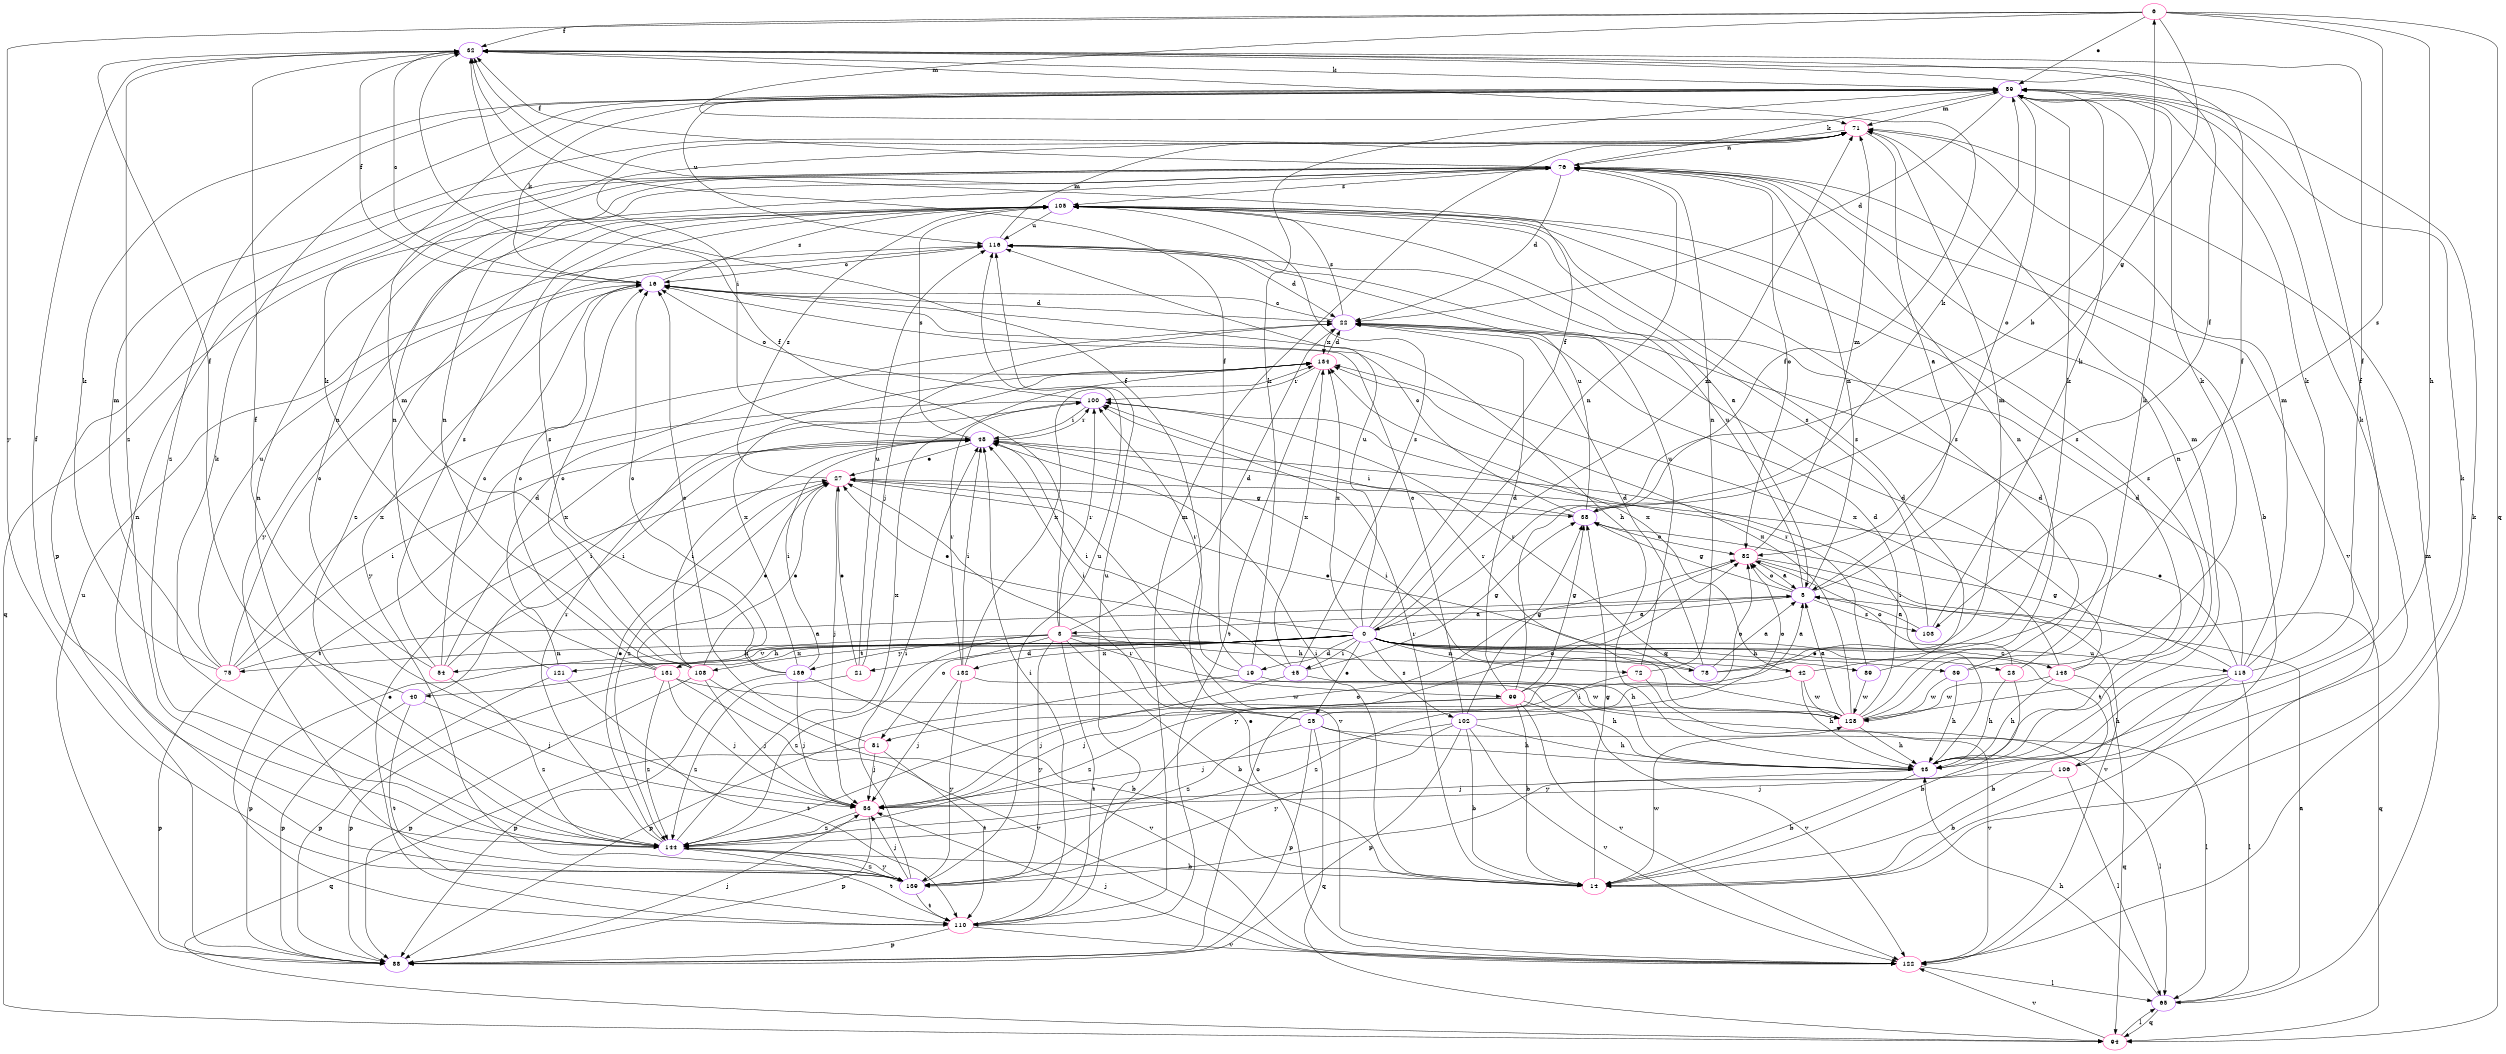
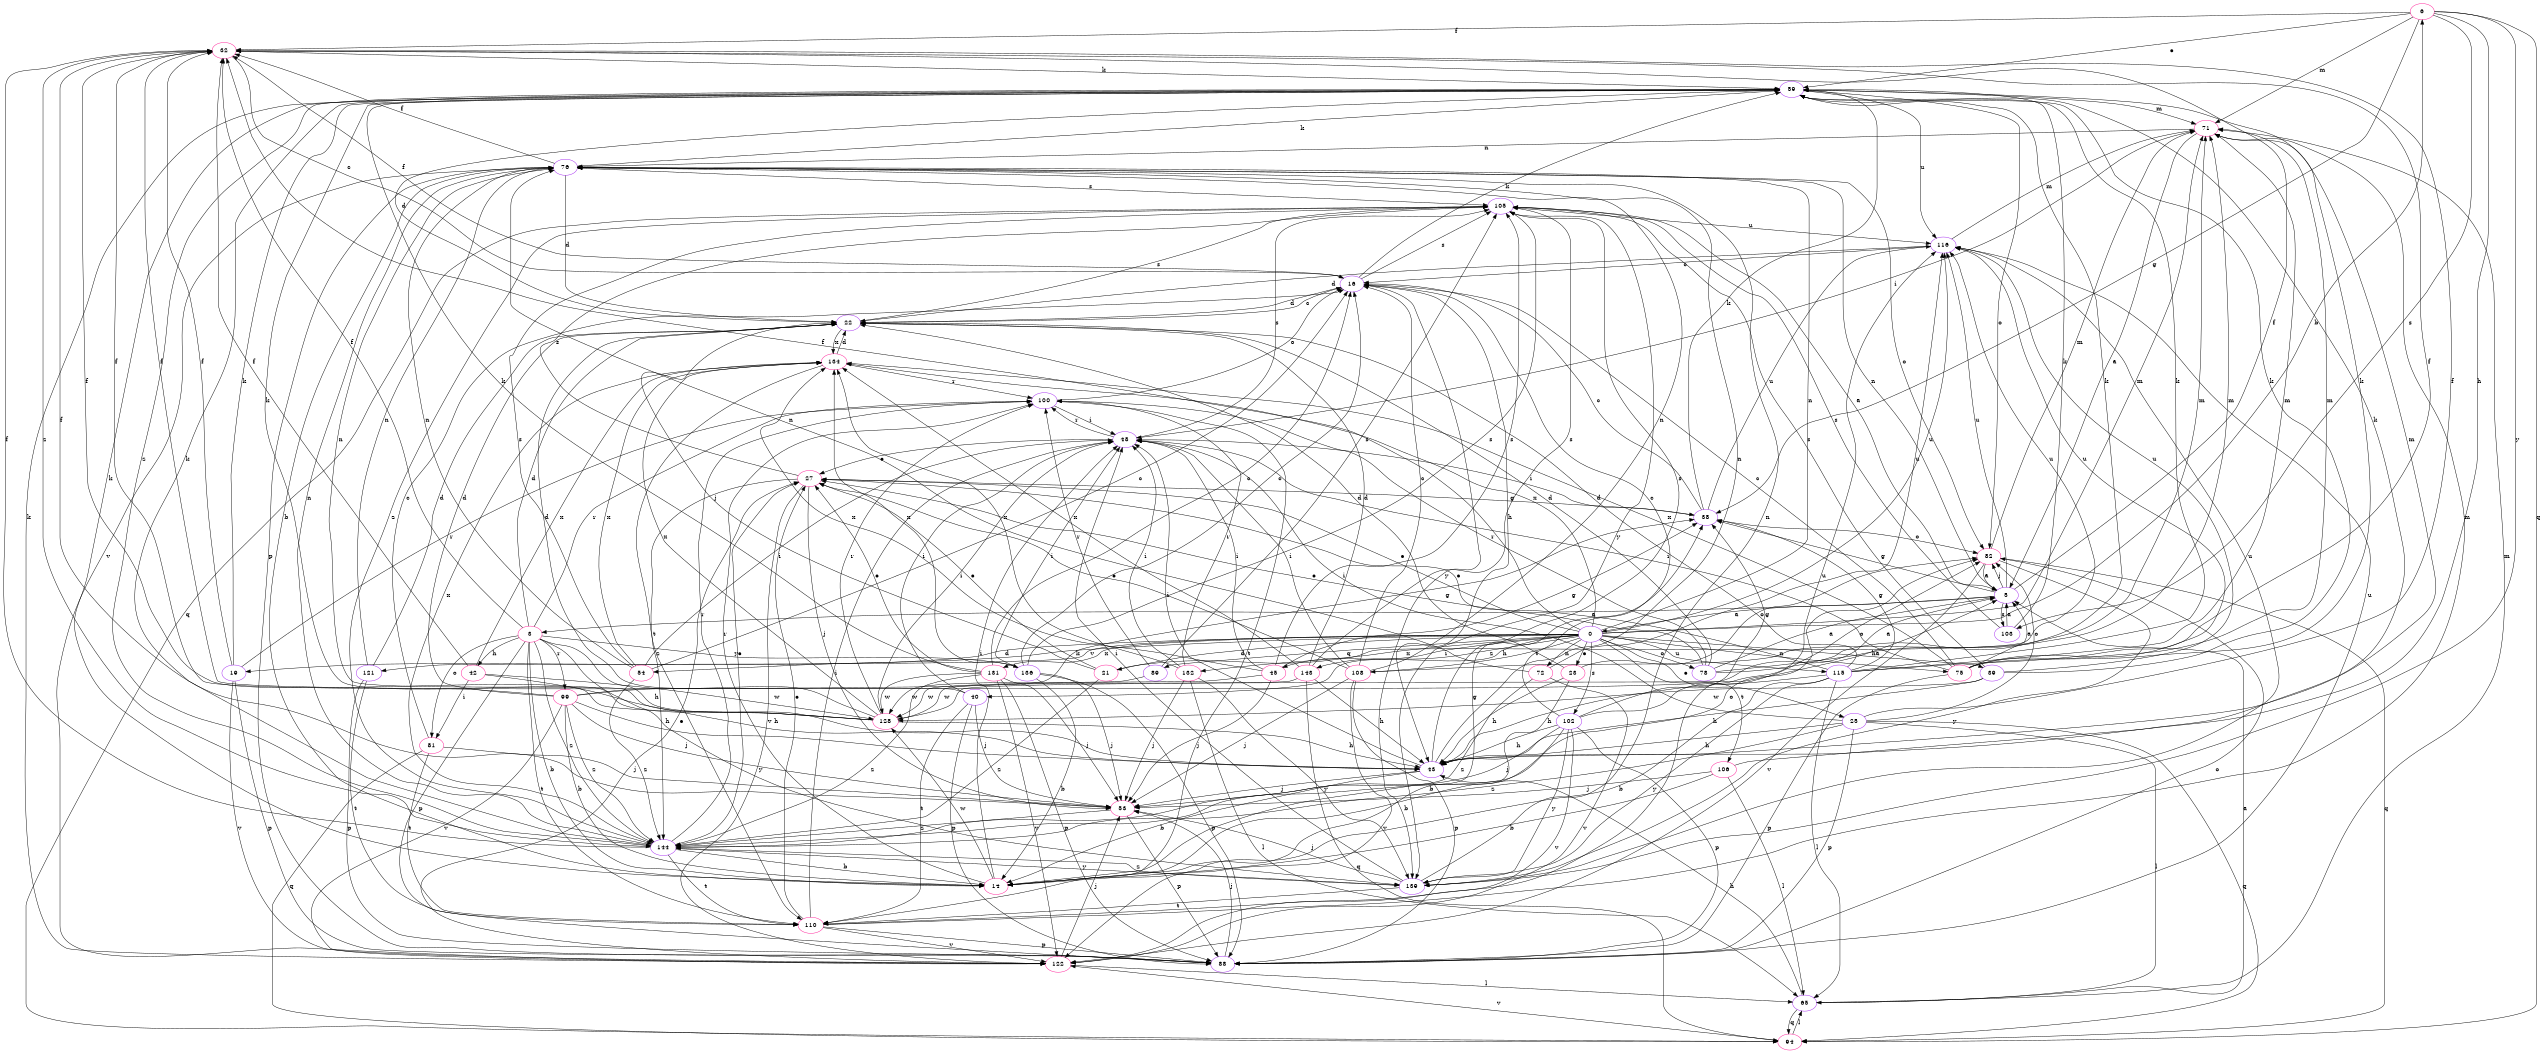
(471, 51) -> (224, 51)
none -> (2199, 502)
(1772, 576) -> (2000, 576)
(1296, 673) -> (1274, 673)
